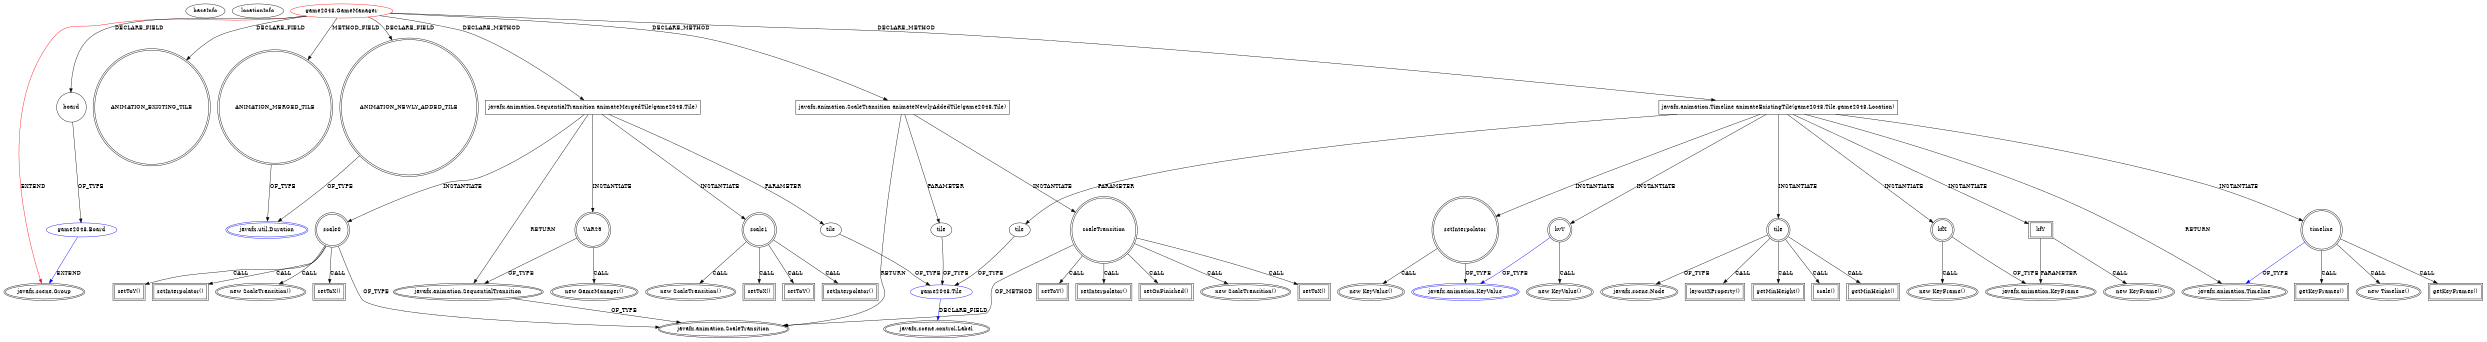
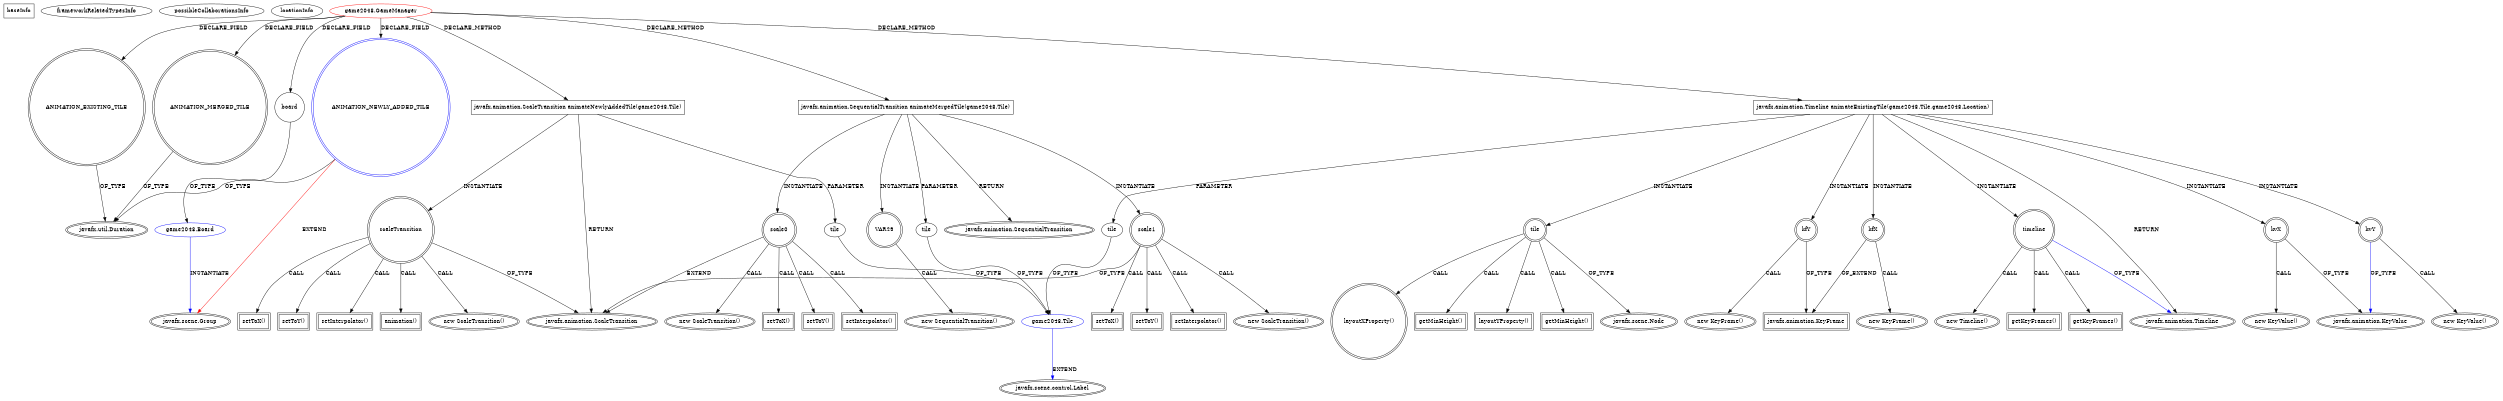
none -> (97, 11)
(205, 11) -> (19, 11)
none -> (212, 11)
(356, 28) -> (289, 28)
(55, 36) -> (268, 235)
(409, 107) -> (381, 107)
none -> (100, 191)
(267, 230) -> (107, 230)
(1465, 230) -> (2276, 230)
(2041, 230) -> (1806, 230)
(533, 260) -> none
(69, 273) -> (210, 273)
(2026, 273) -> (1859, 273)
(2059, 273) -> (1819, 273)
(376, 292) -> (699, 273)
(594, 292) -> (959, 321)
(1014, 292) -> (520, 273)
(1166, 292) -> (401, 321)
(1465, 292) -> (2371, 321)
(1715, 292) -> (1369, 321)
(1826, 292) -> (1504, 321)
(2041, 292) -> (1806, 321)
(595, 310) -> (875, 278)
(963, 310) -> (1065, 370)
